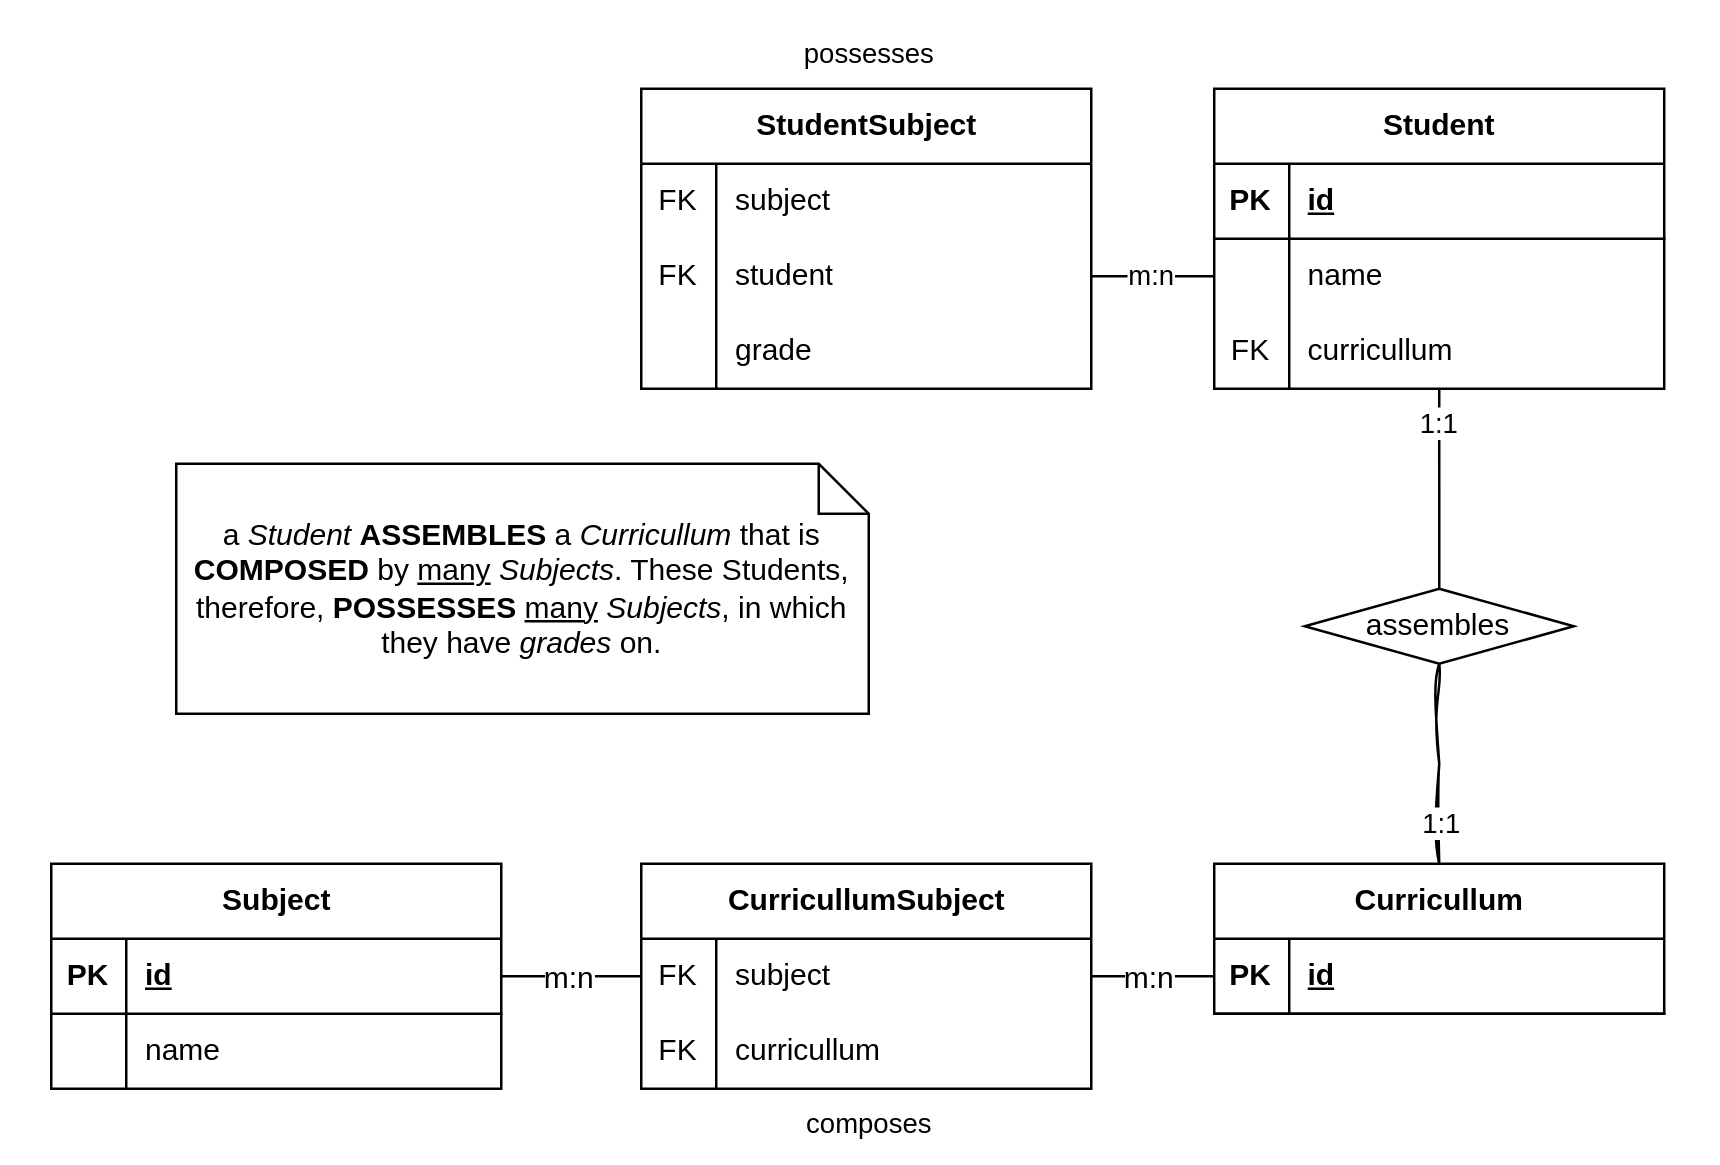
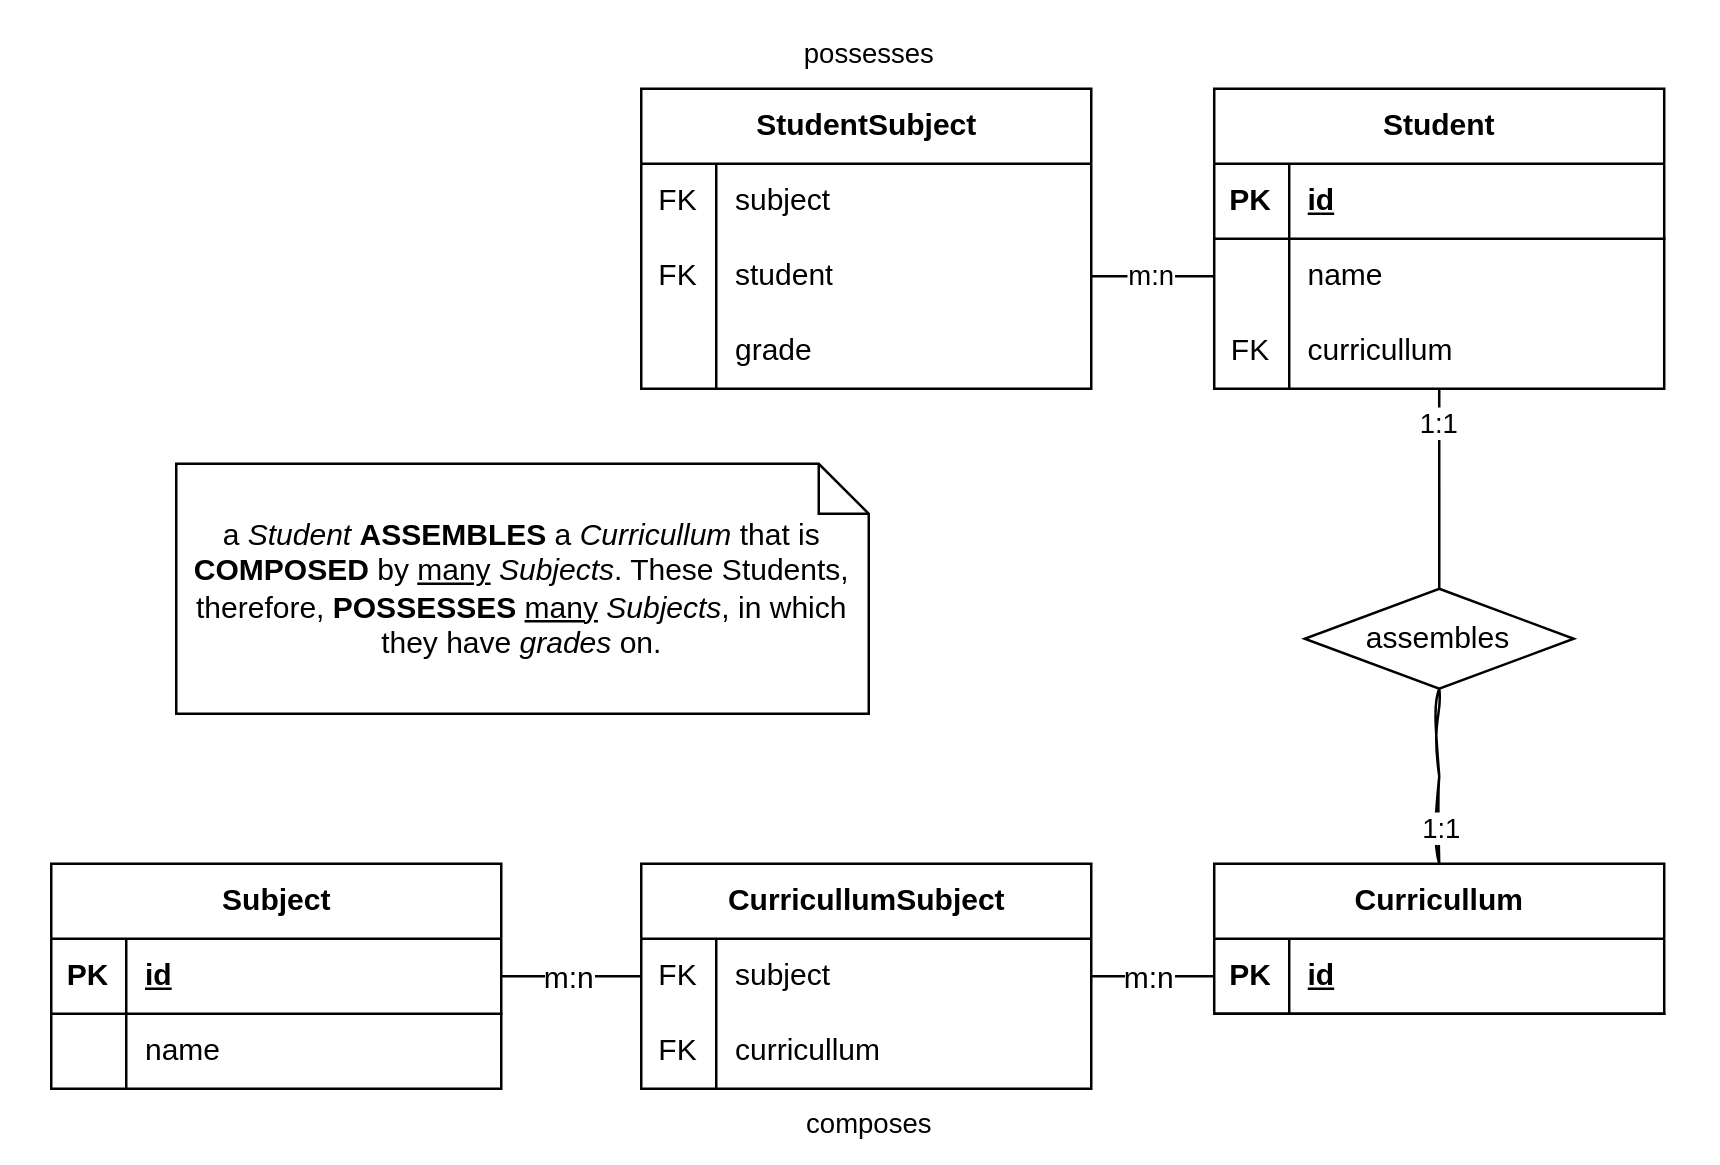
(1439, 626) -> (1439, 639)
